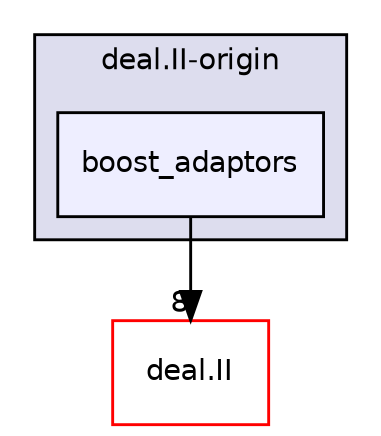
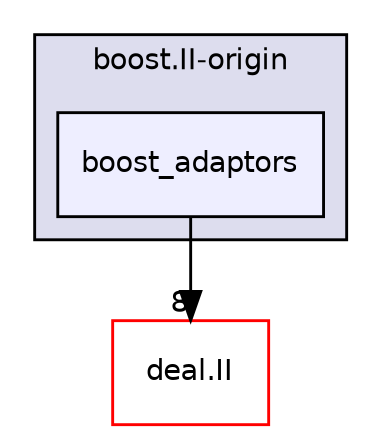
(191, 62) -> (191, 62)
